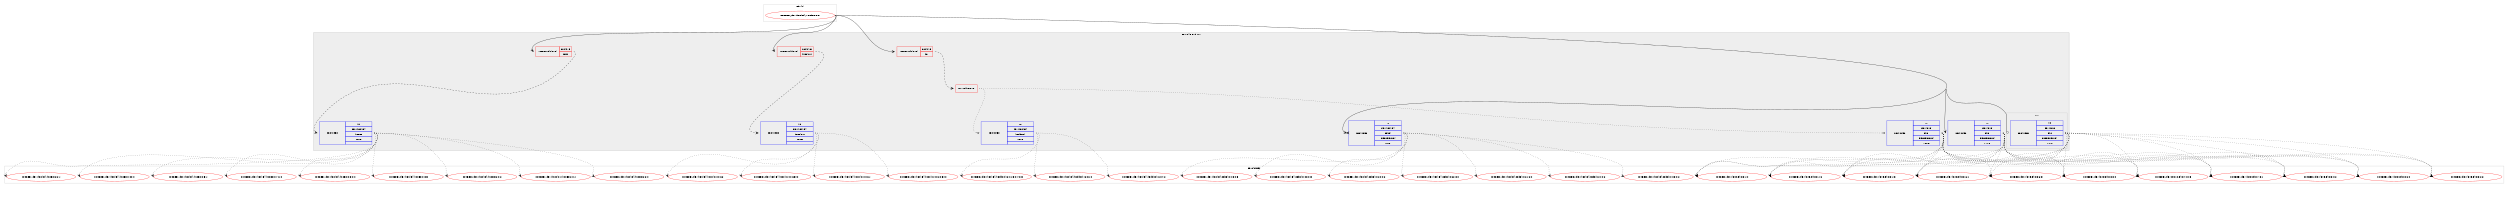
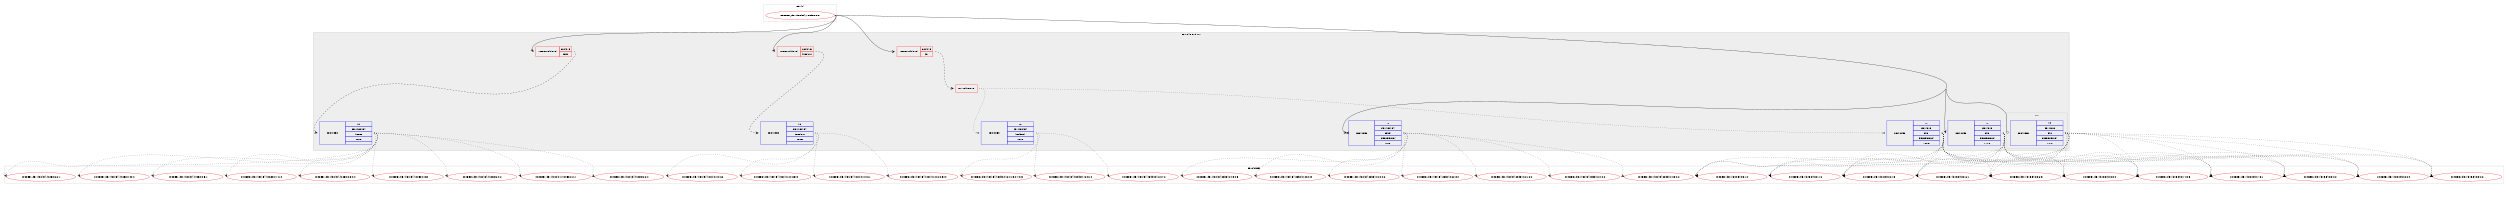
(1879, 177) -> (1879, 177)
(2173, 177) -> (2173, 177)
